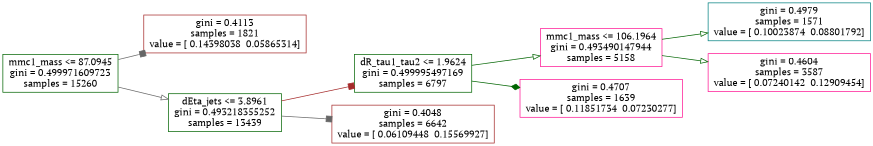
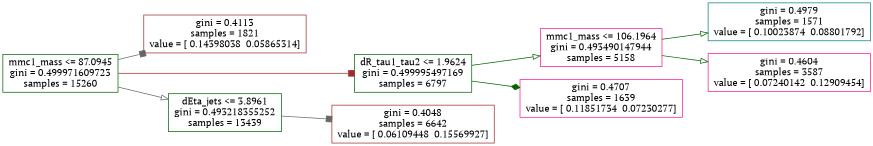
(314, 94) -> (233, 73)
